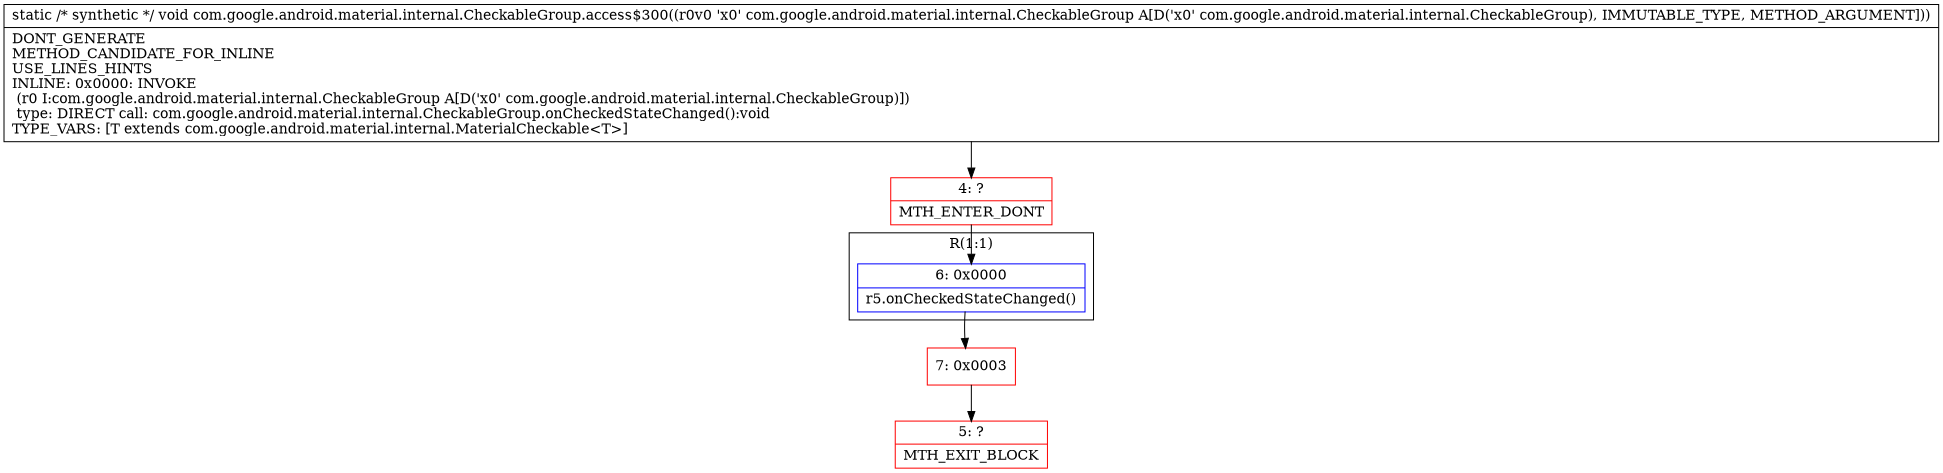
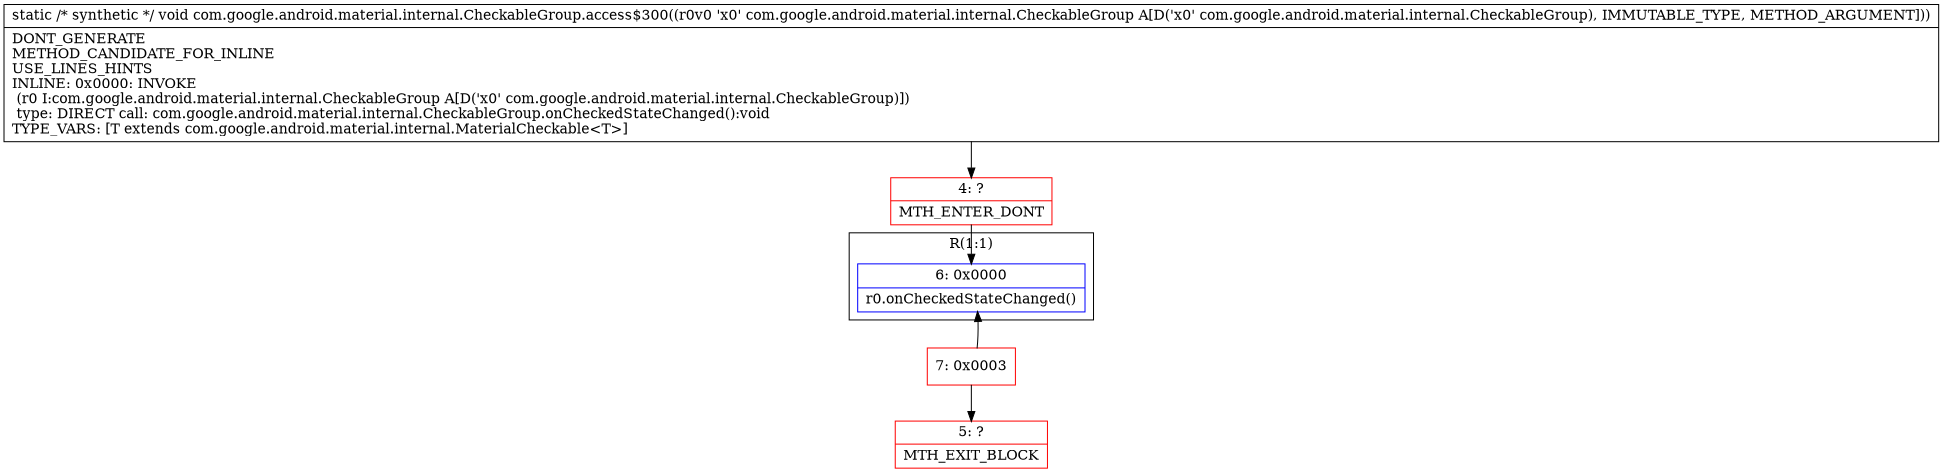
(971, 299) -> (971, 299)
(965, 326) -> (978, 335)
